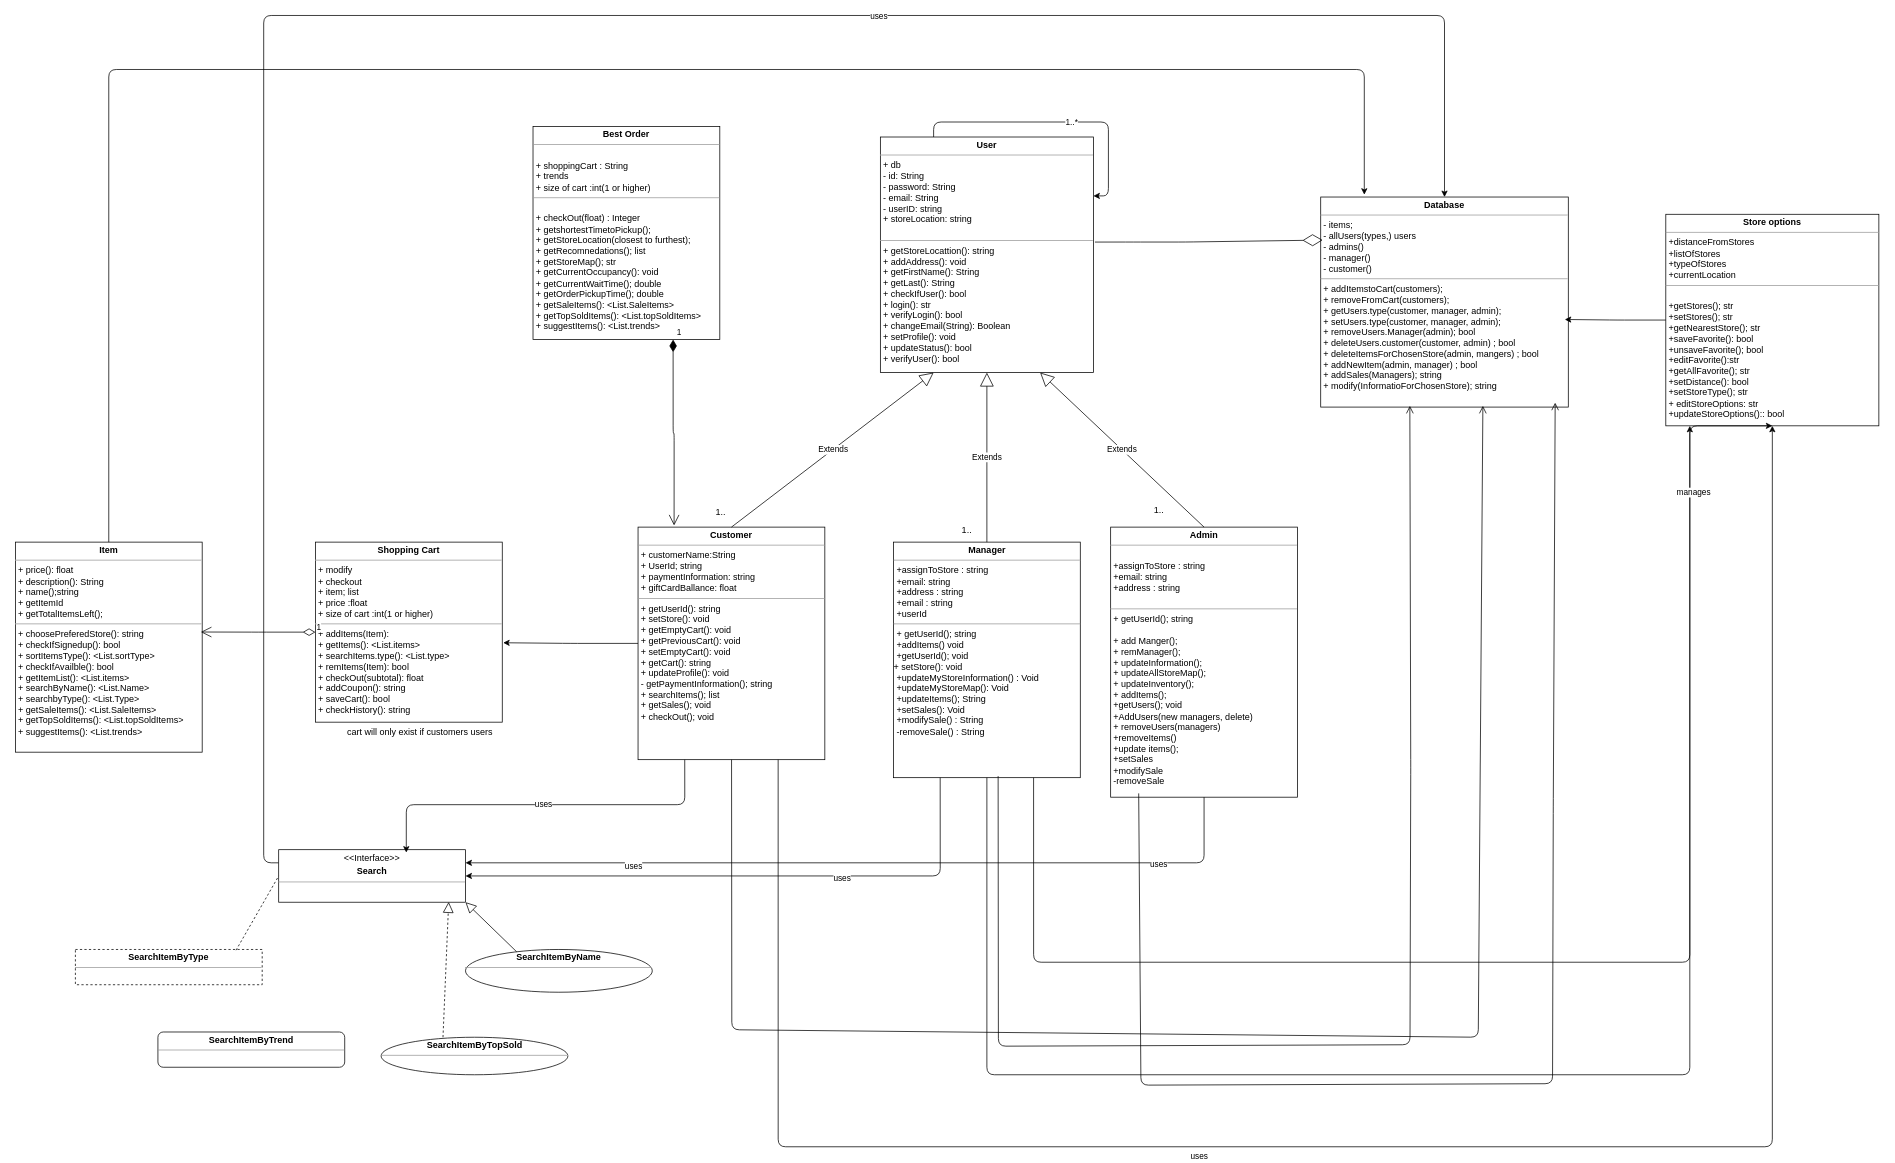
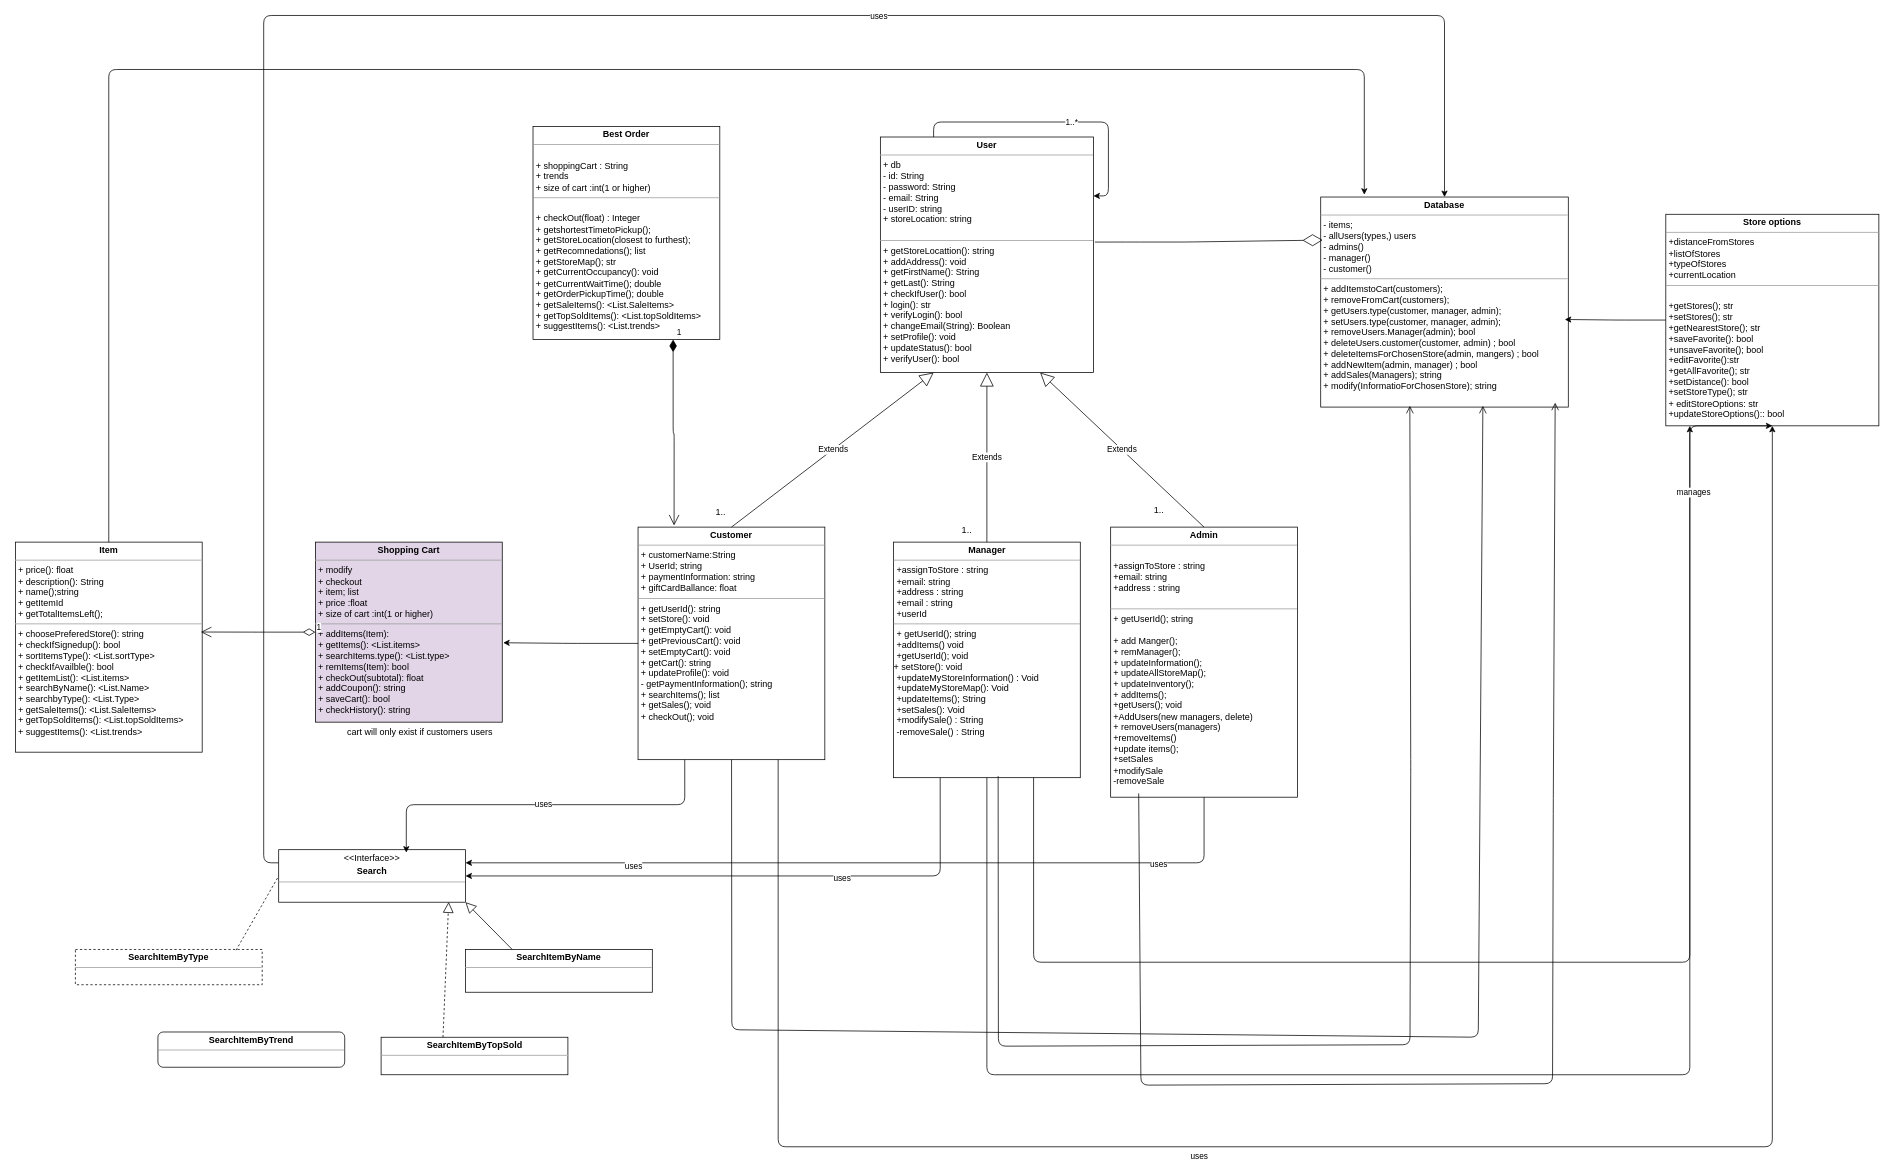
(409, 632) -> (409, 632)
(559, 971) -> (559, 971)
(474, 1056) -> (474, 1056)
